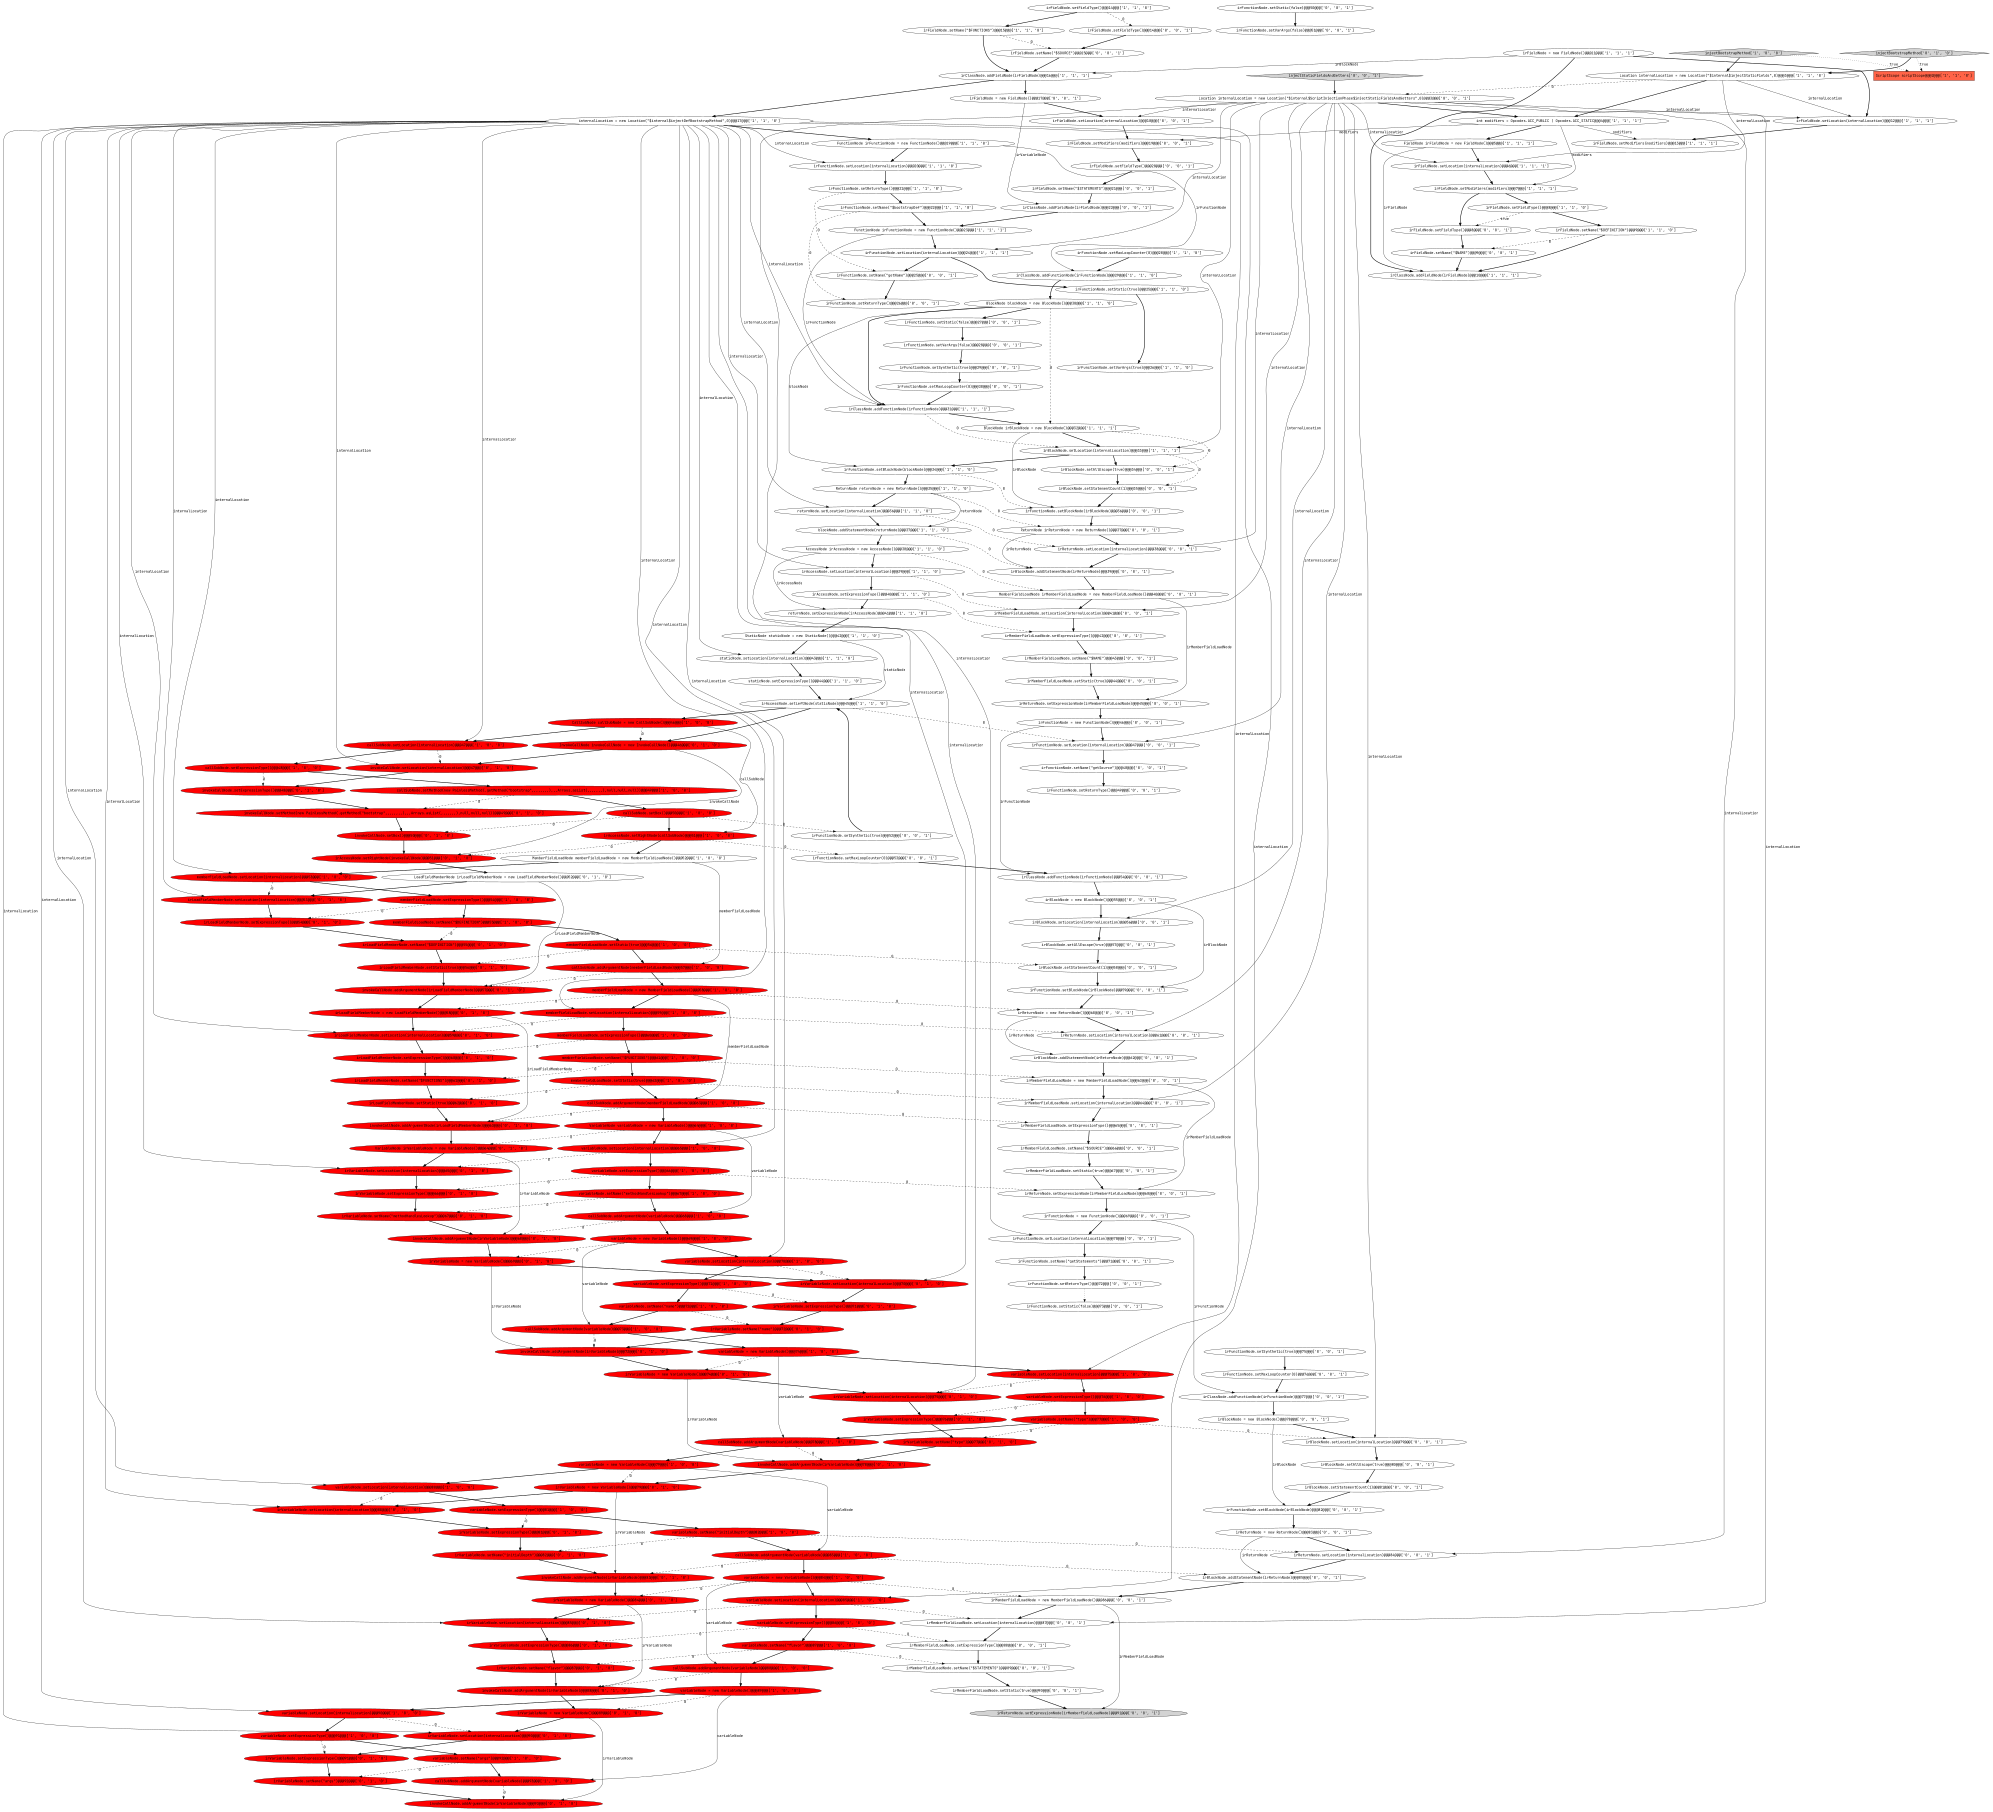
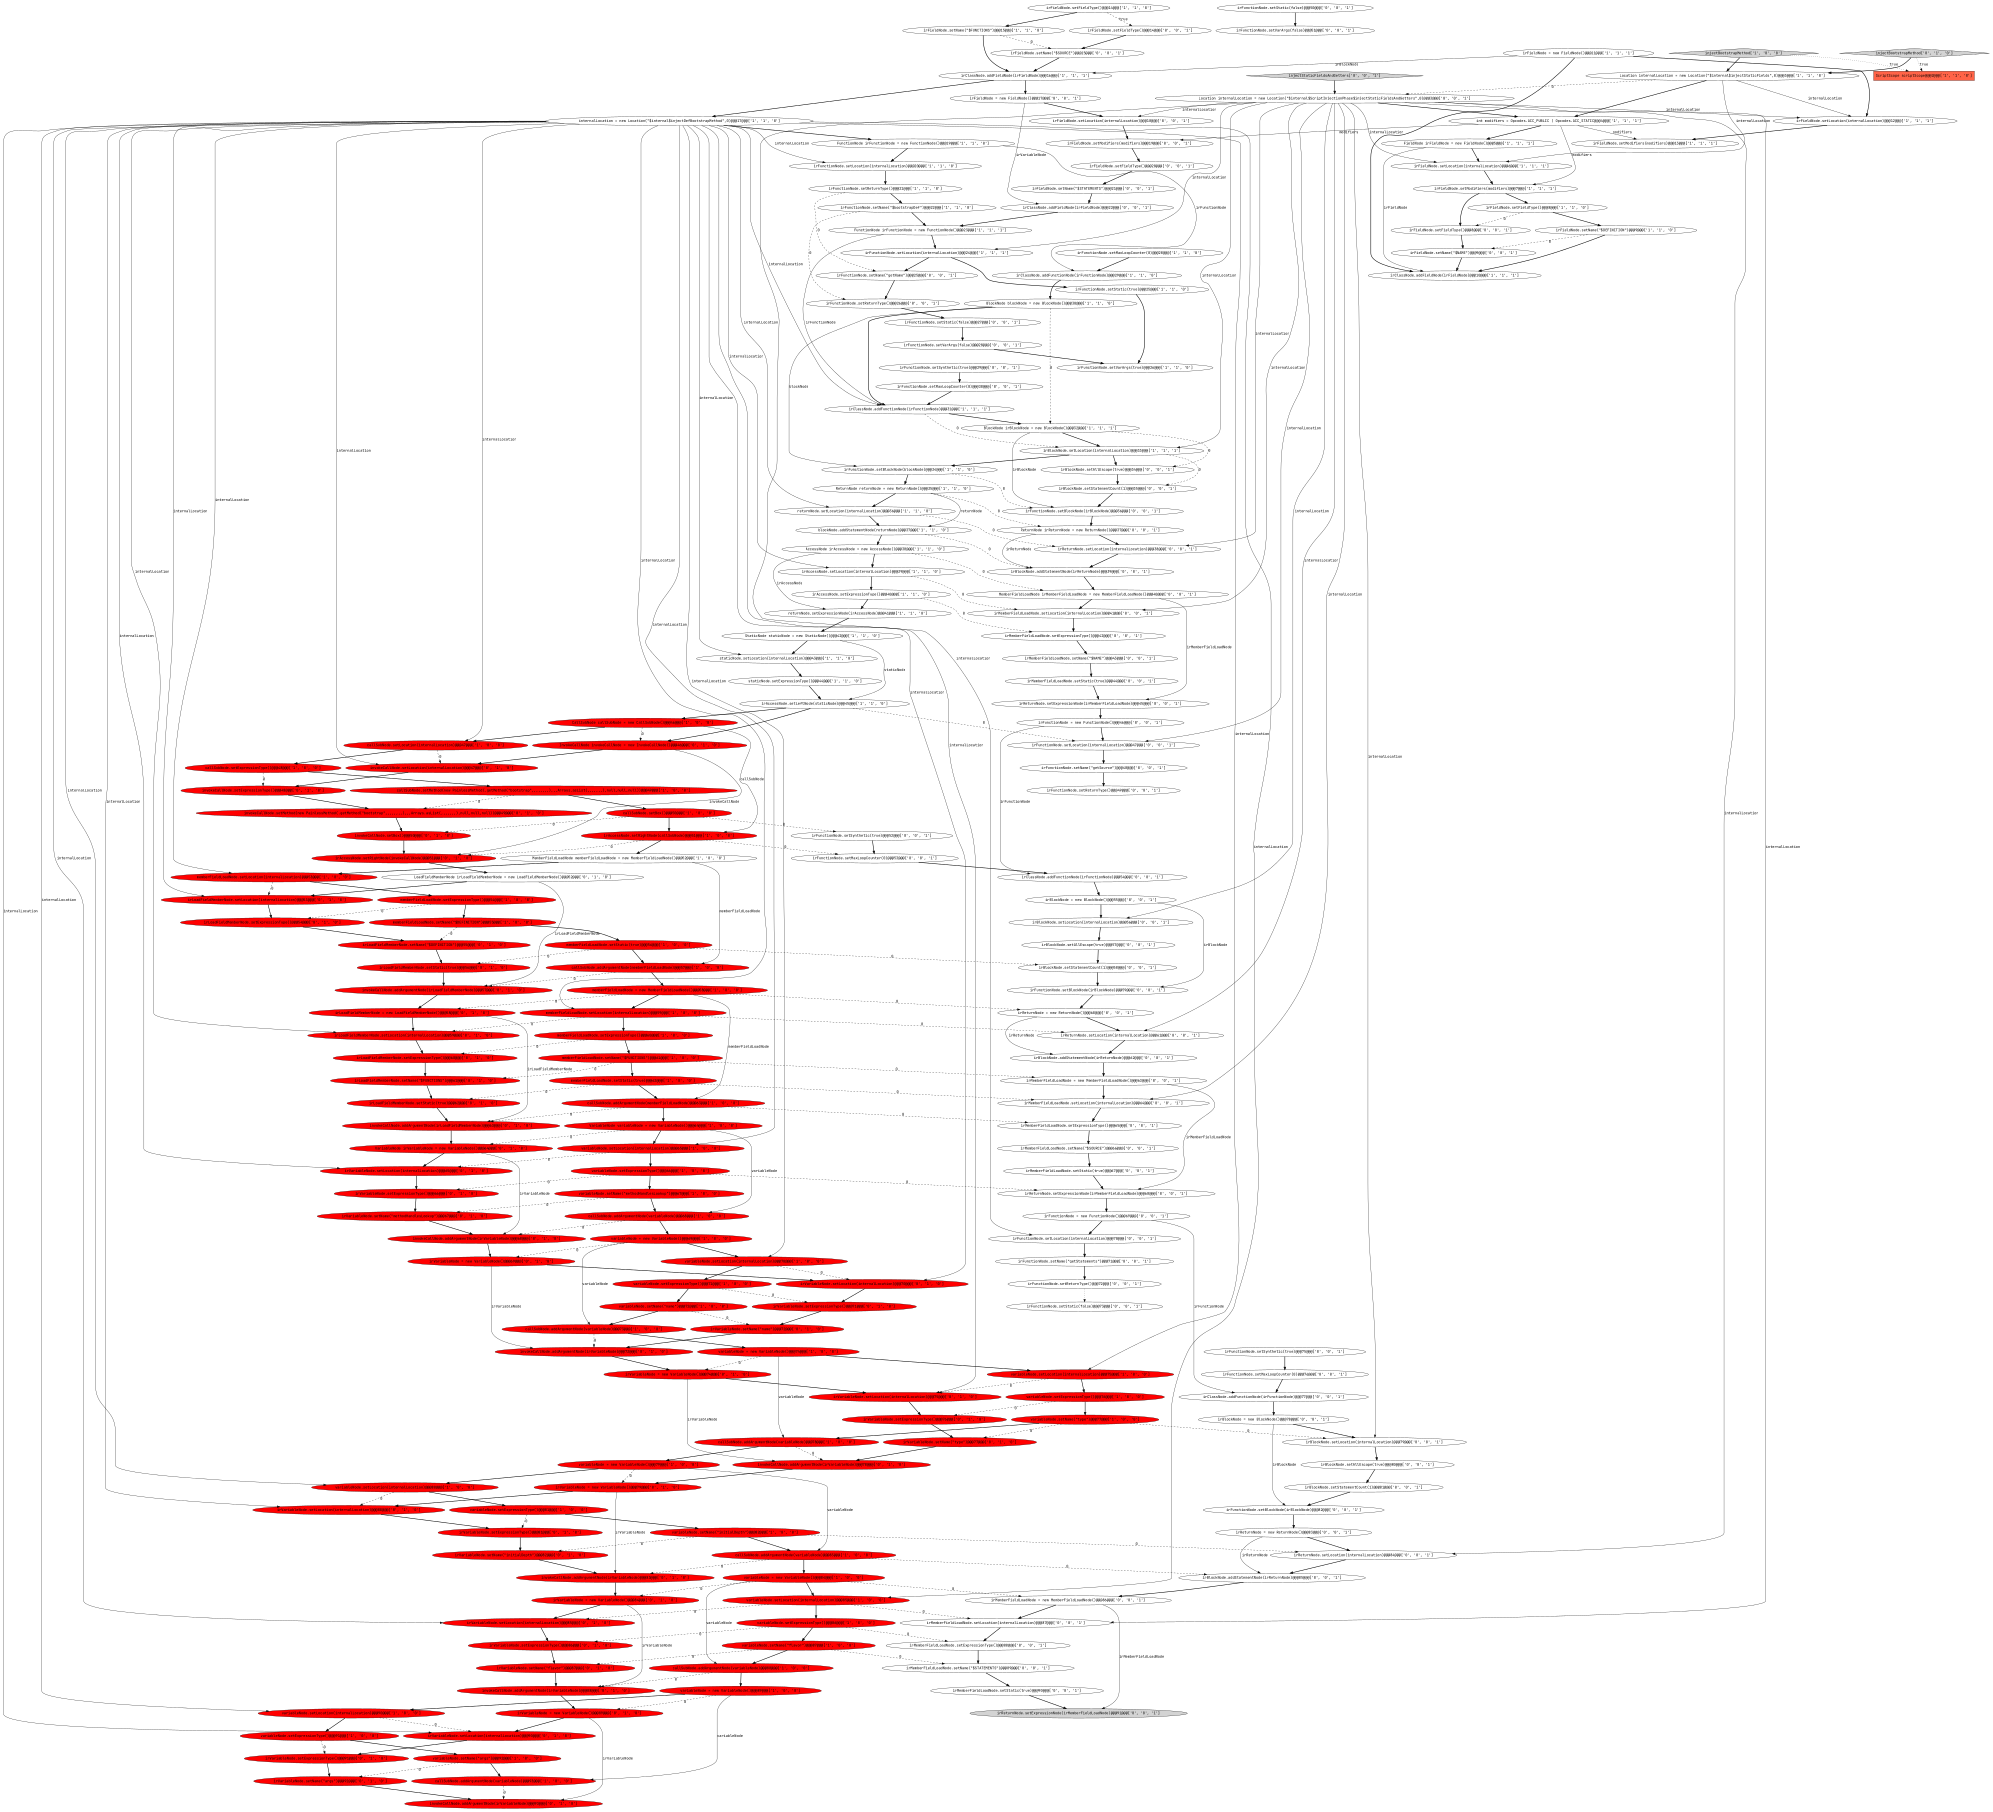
(1123, 19) -> (1123, 19)
(1505, 219) -> (1505, 219)
(1008, 313) -> (925, 314)
(961, 355) -> (1047, 356)
(848, 772) -> (873, 846)
